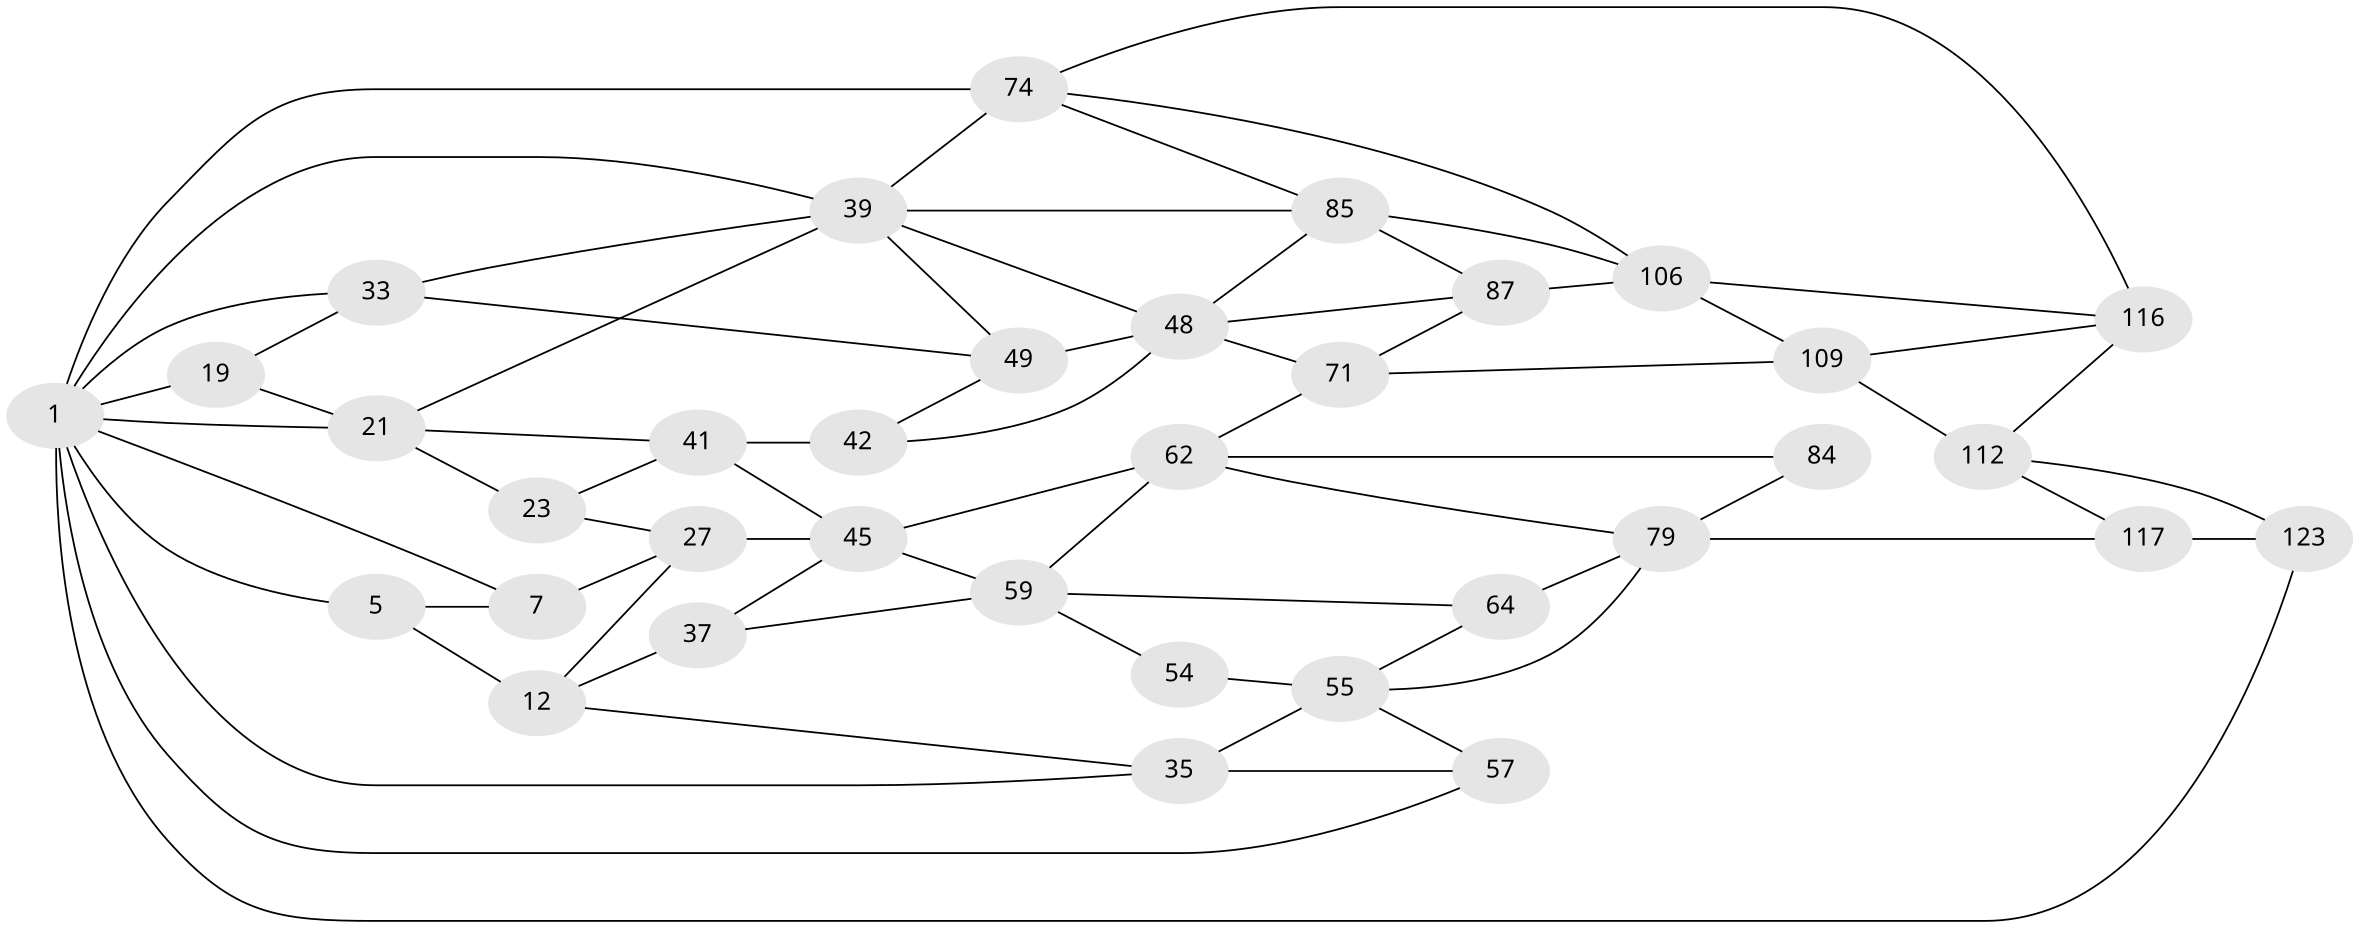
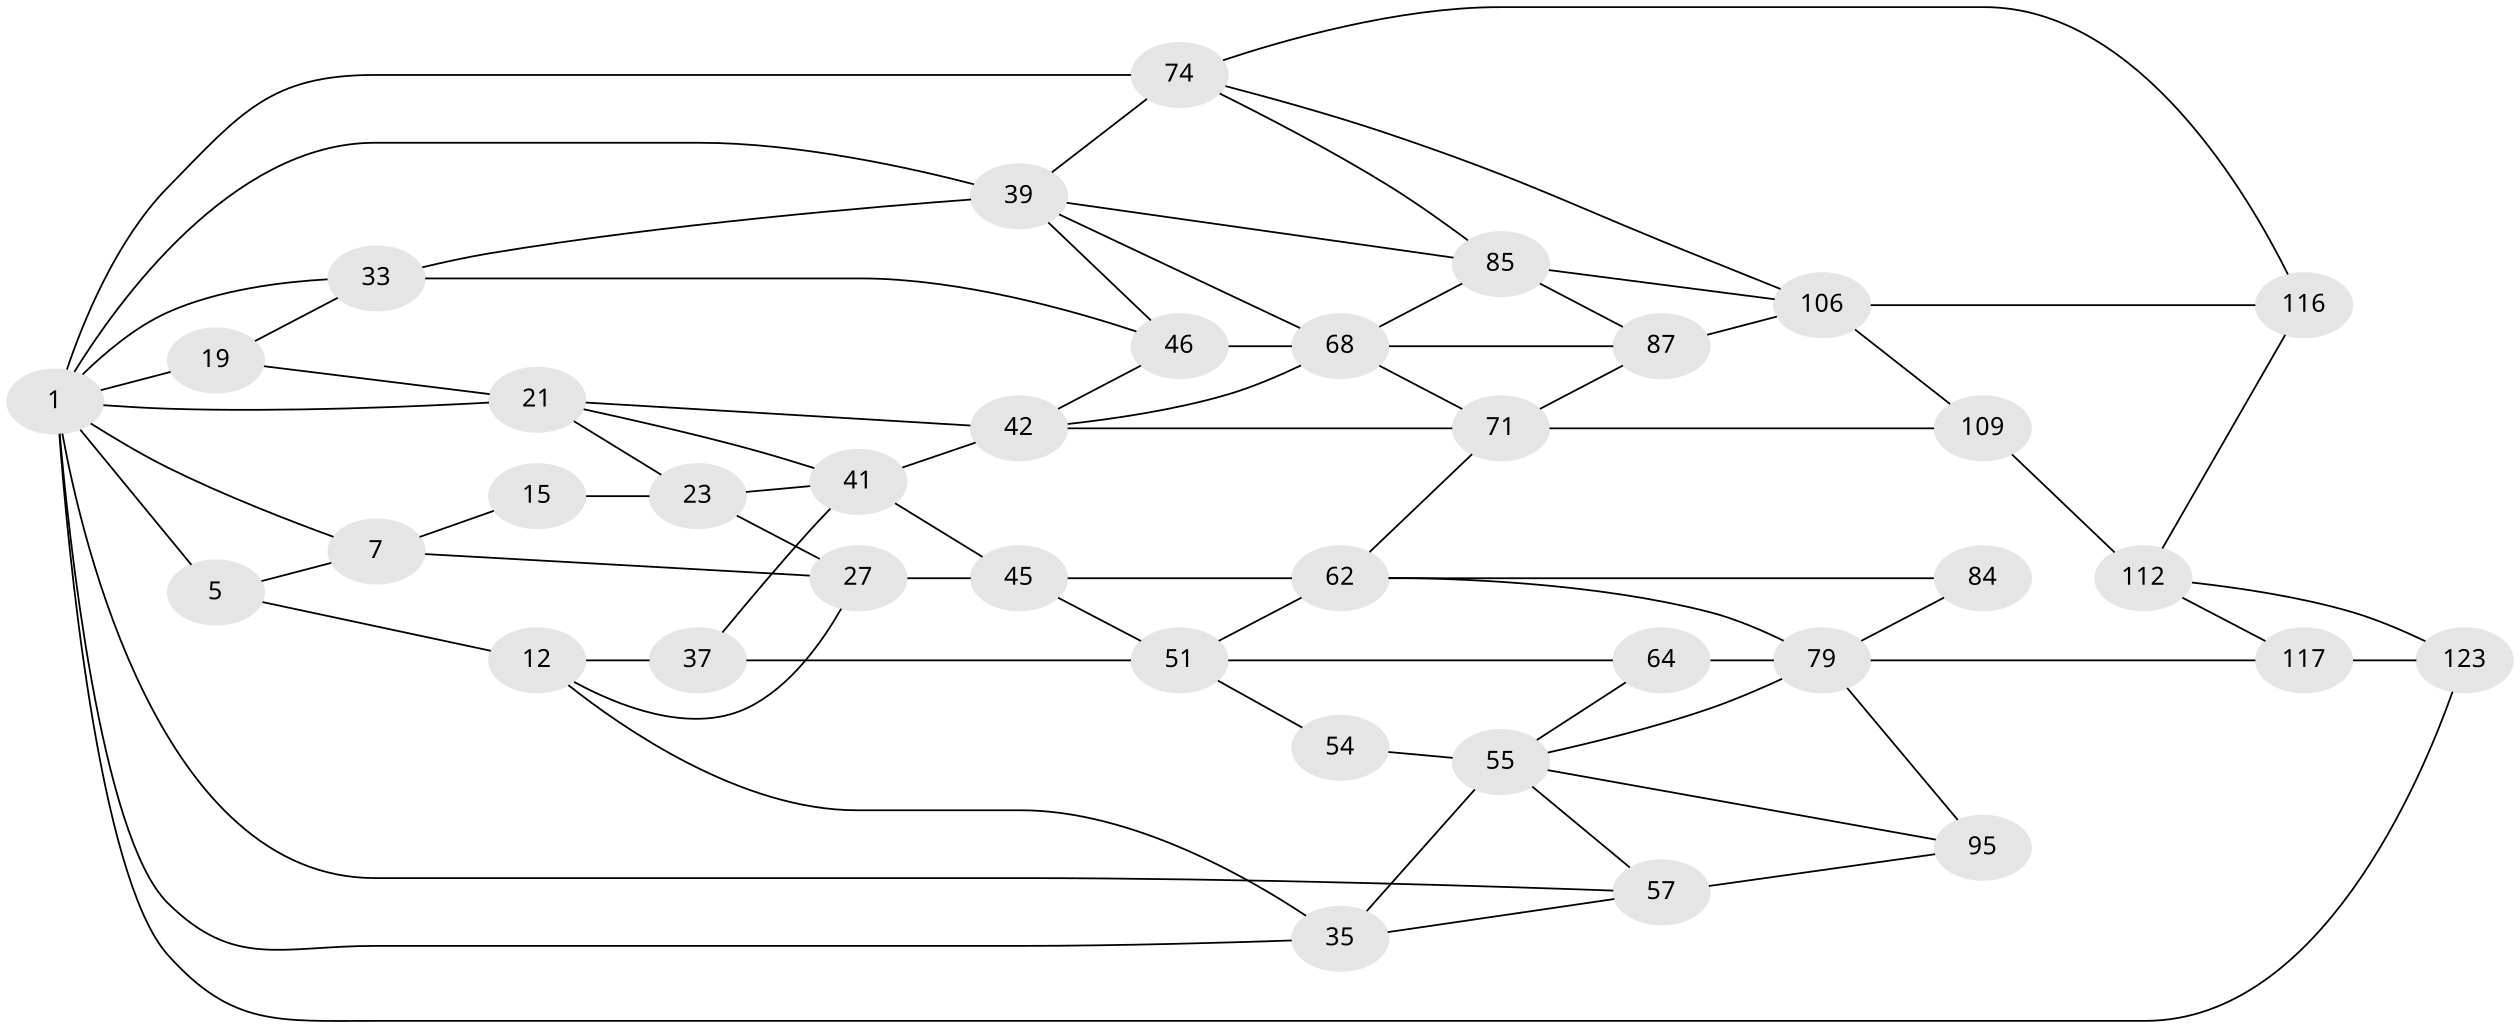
(1180, 327) -> (1340, 346)
(598, 329) -> (778, 414)
(1983, 340) -> none
(1019, 361) -> (1180, 346)
none -> (1260, 428)
none -> (537, 496)
(778, 587) -> (783, 560)
(1019, 593) -> (1180, 660)
none -> (1983, 848)
